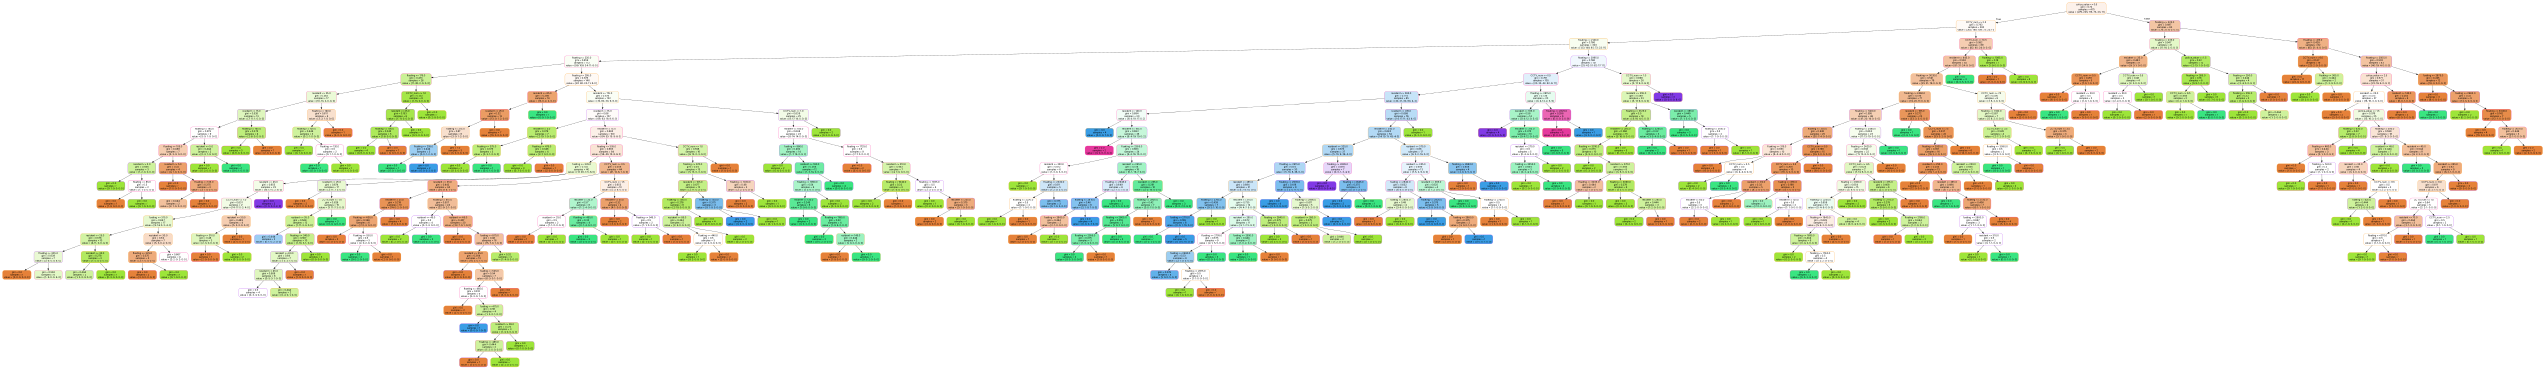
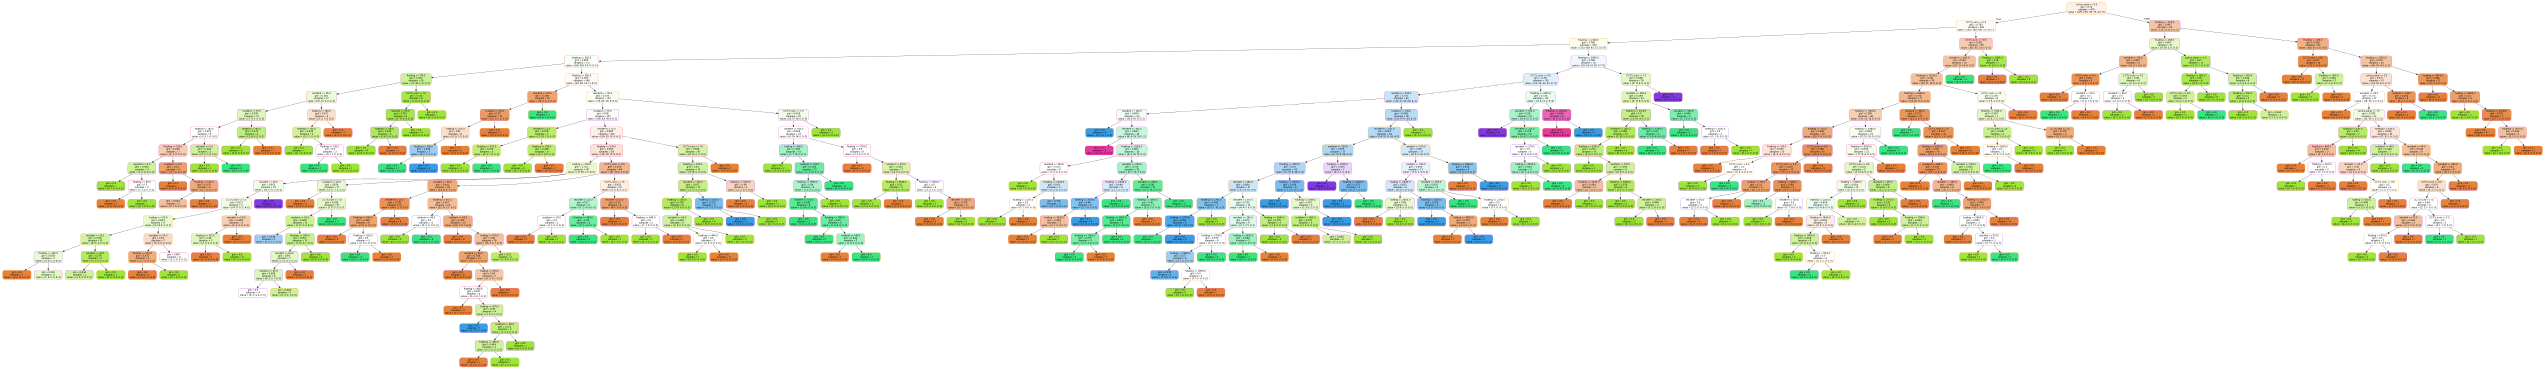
(1891, 168) -> (1891, 168)
